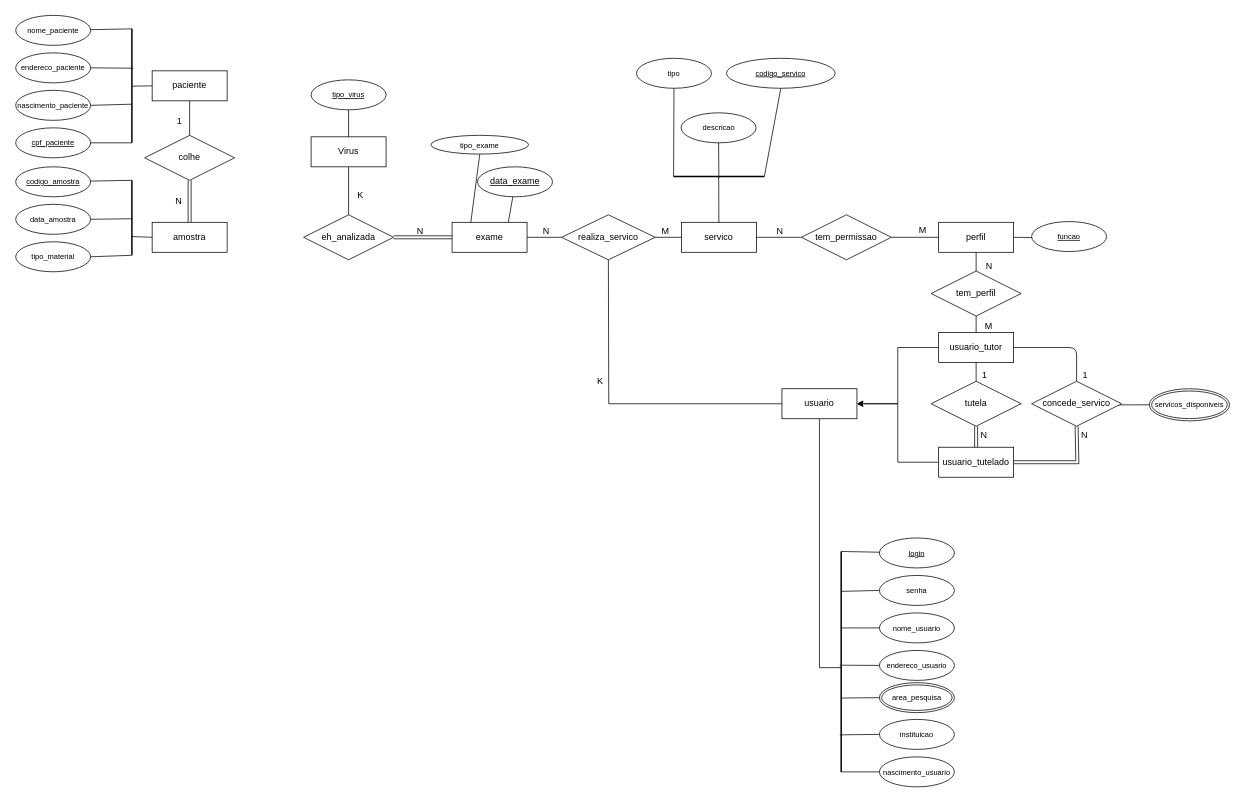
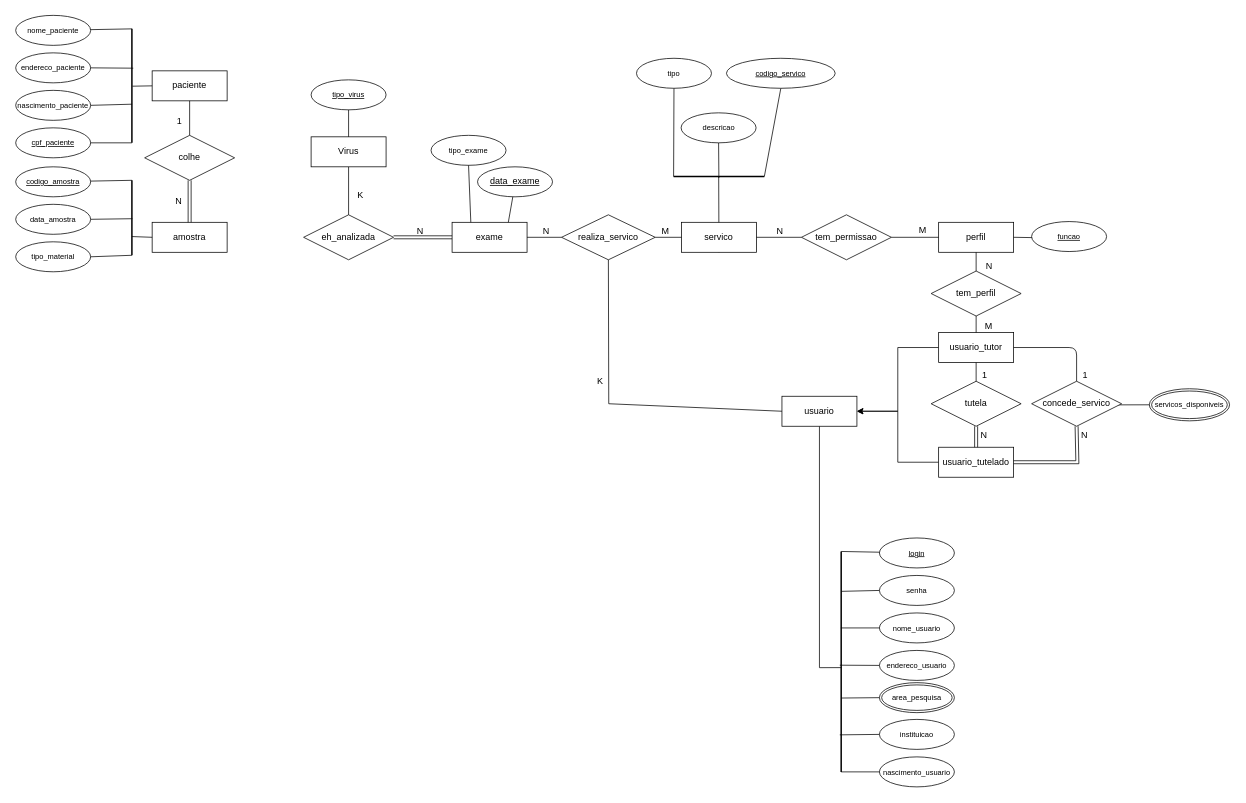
(480, 145) -> (468, 150)
(819, 404) -> (819, 411)
